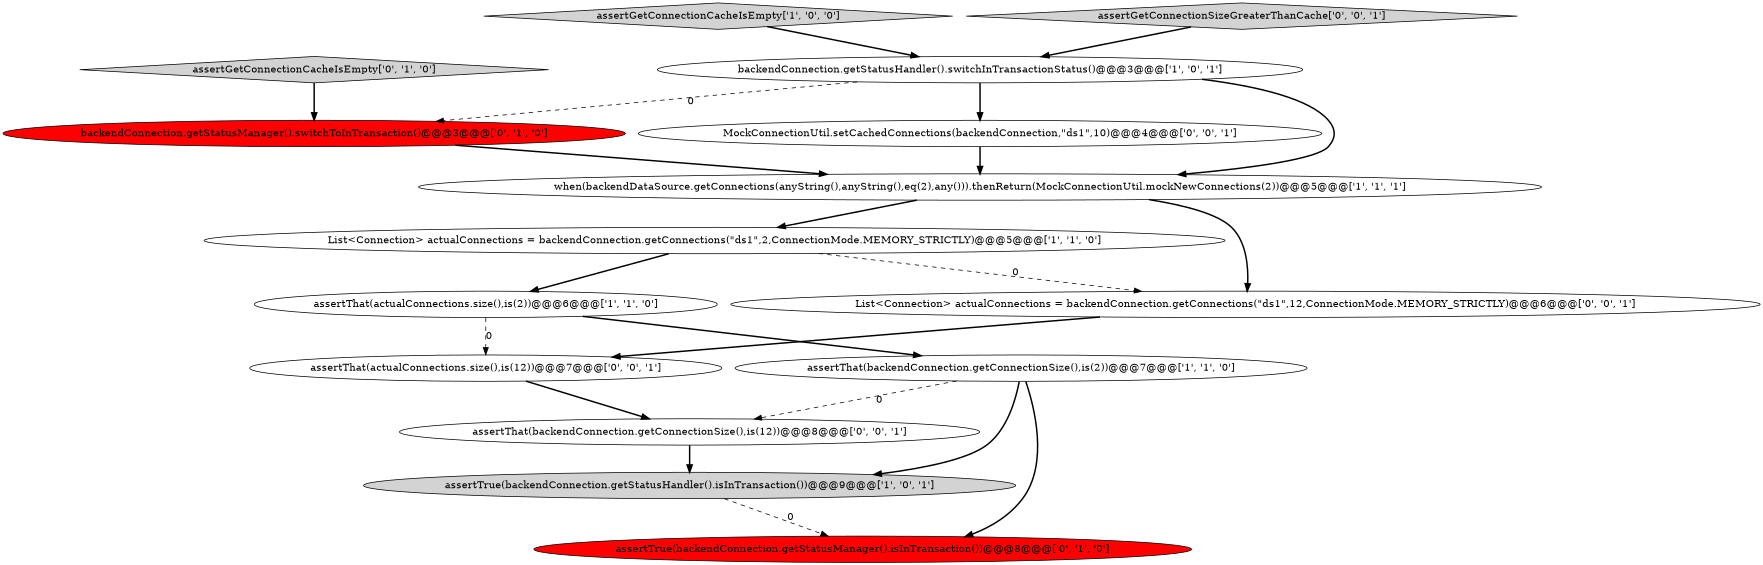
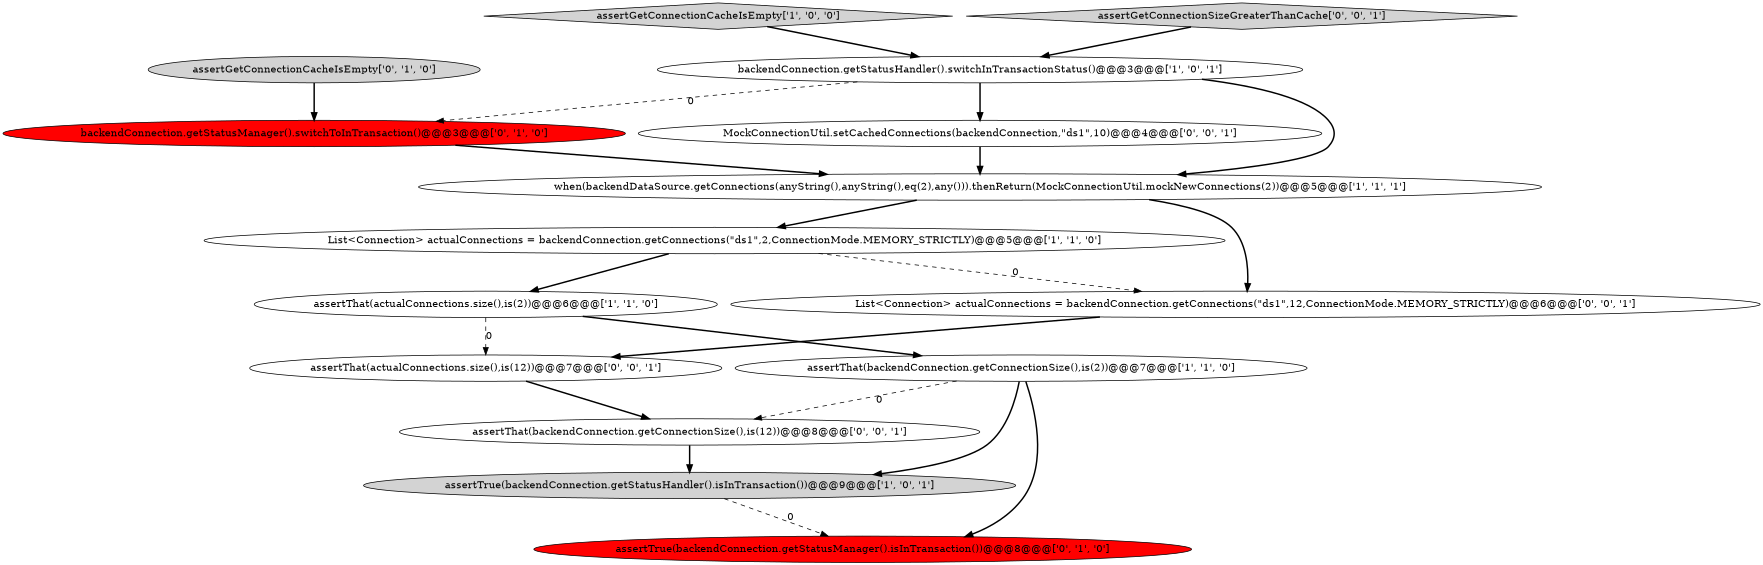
(314, 70) -> (314, 70)
